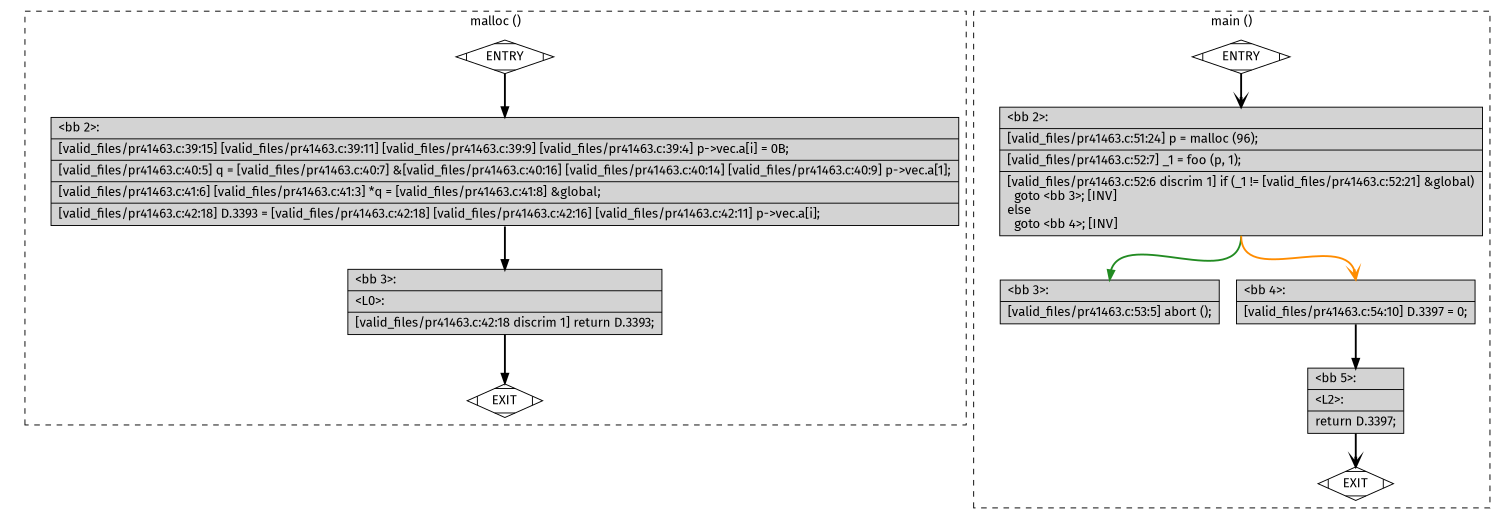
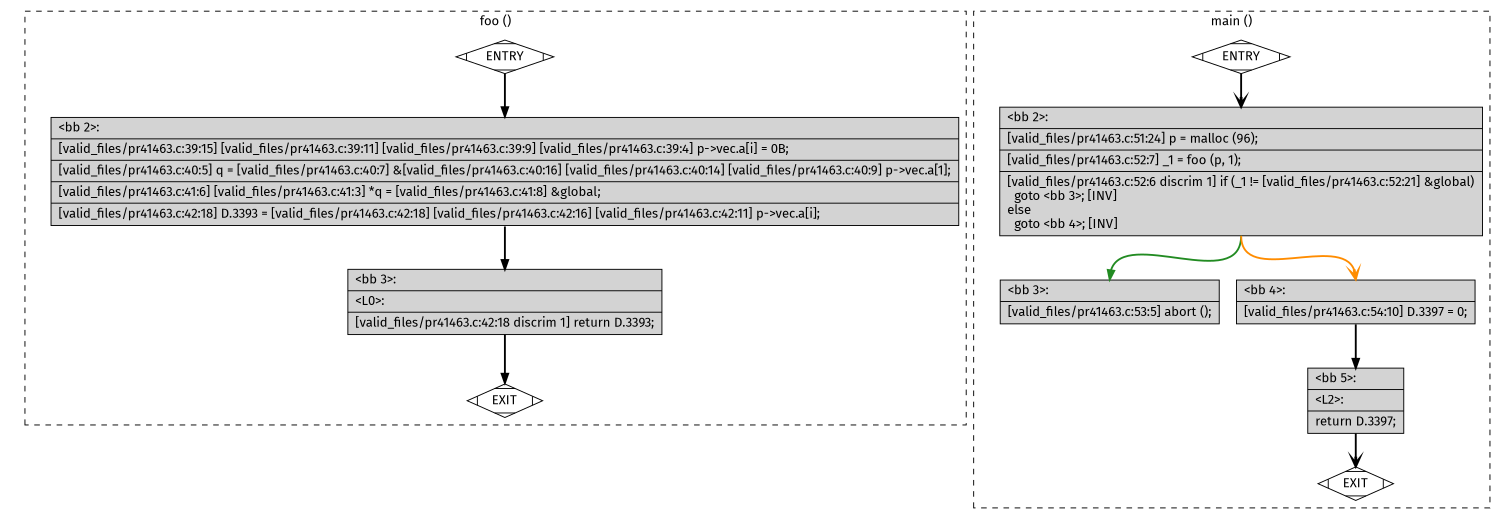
(496, 22) -> (496, 22)
